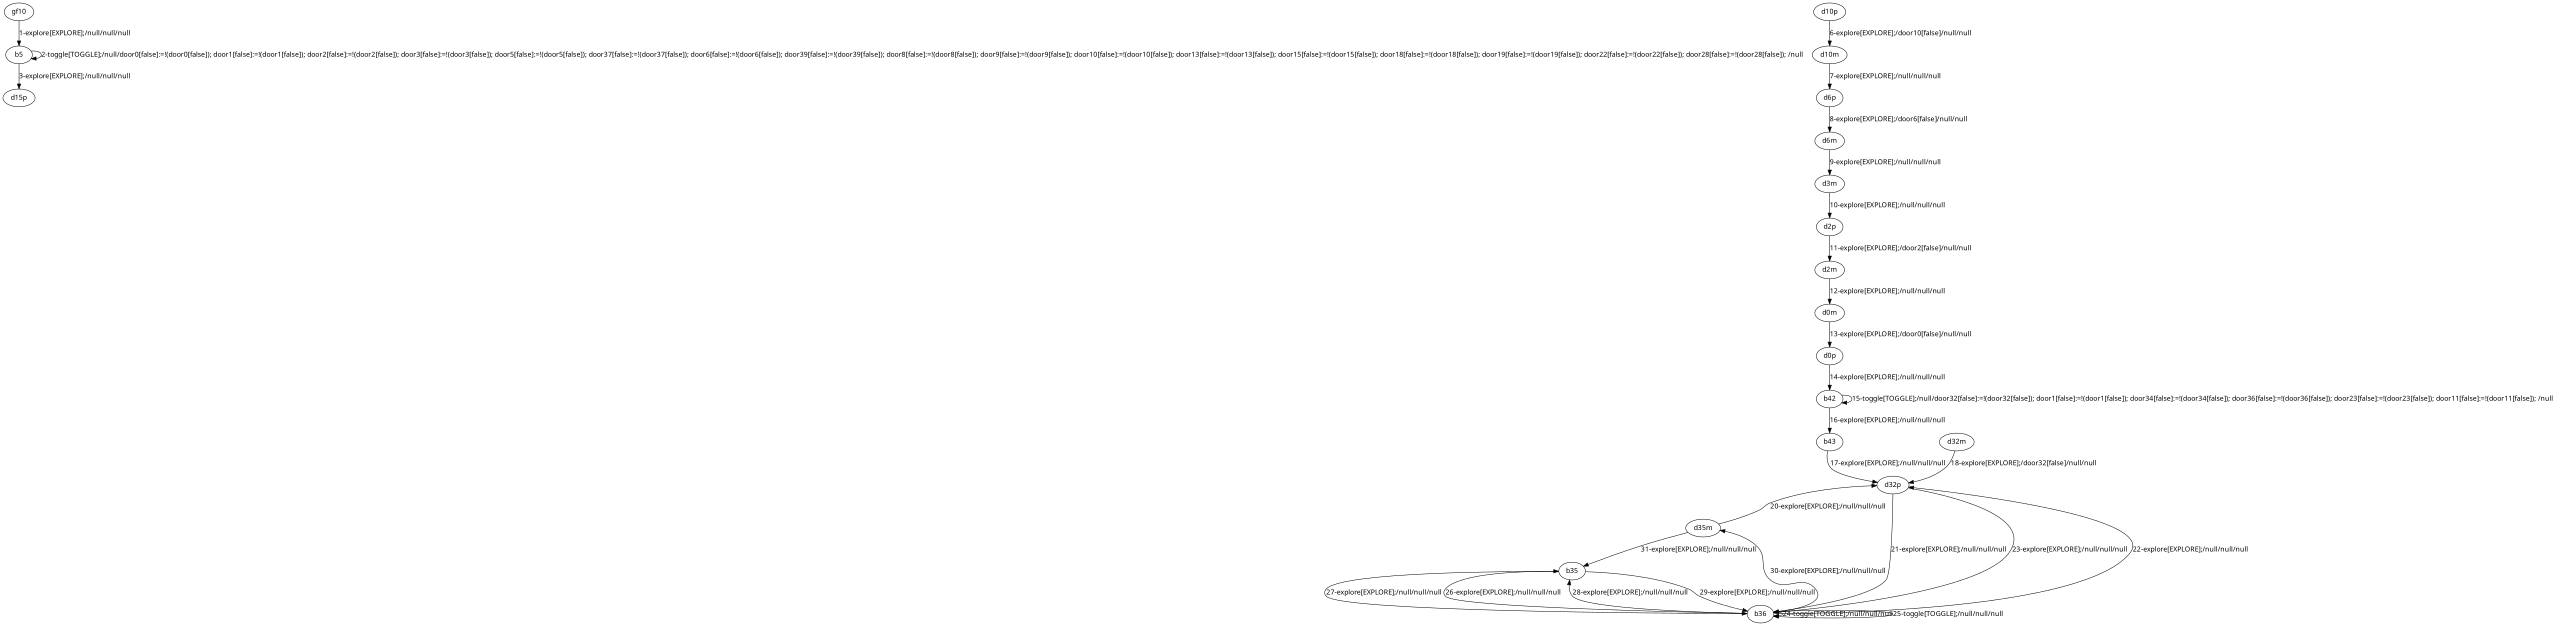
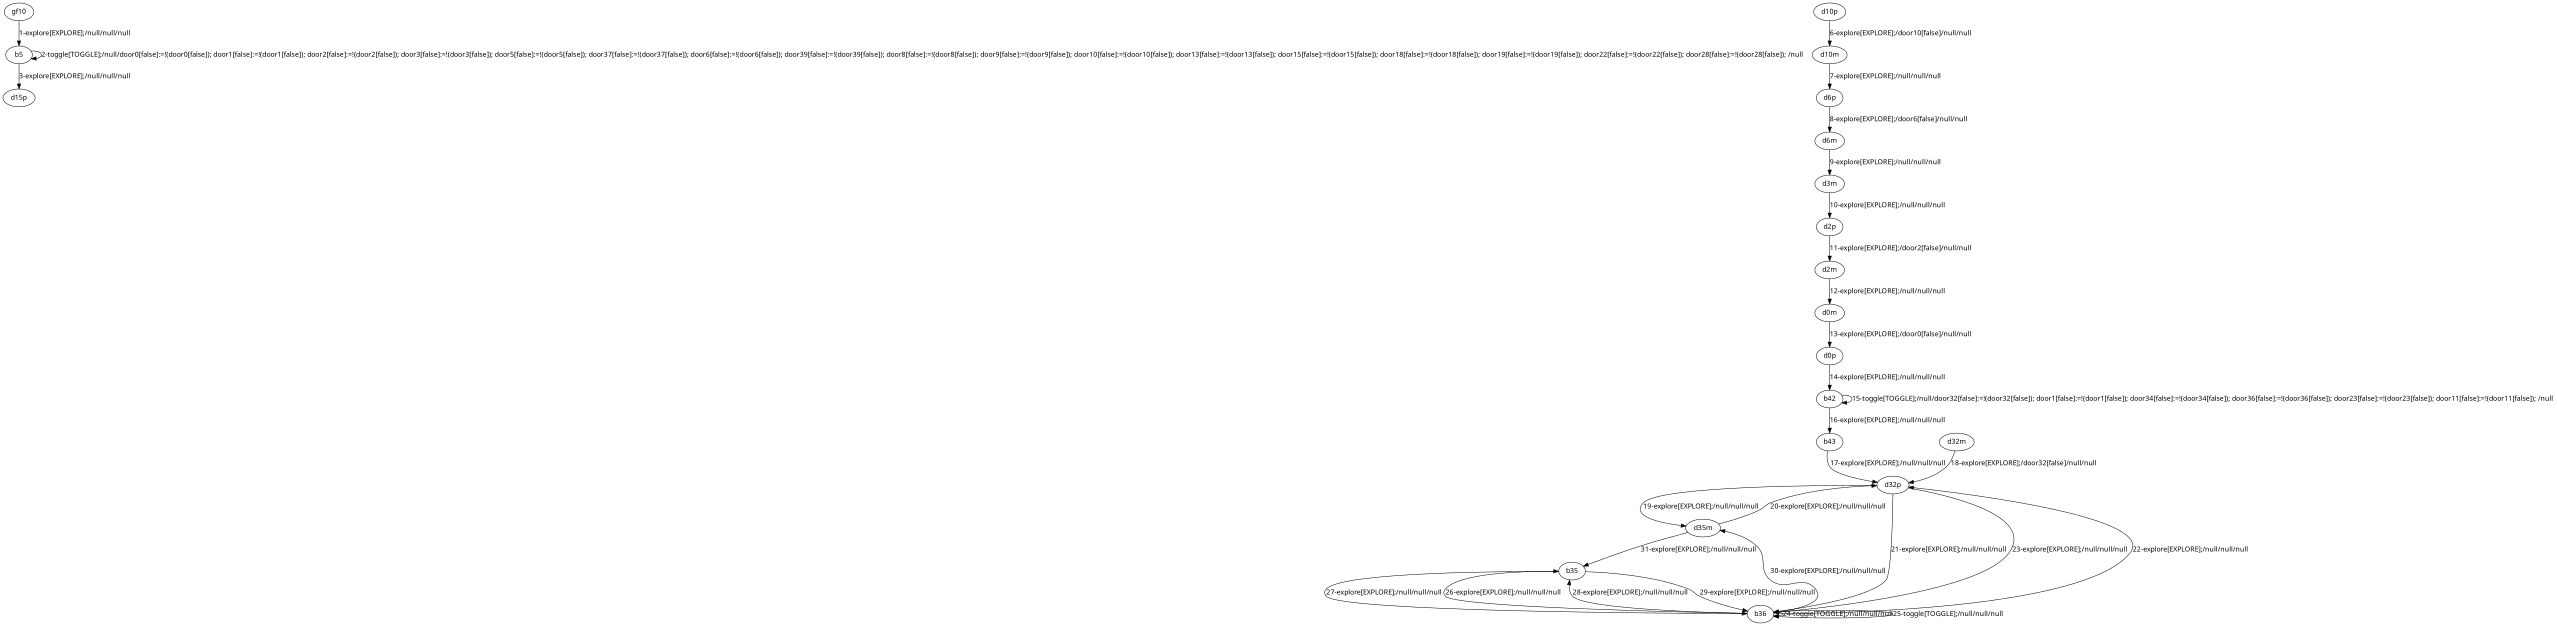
none -> (1733, 488)
